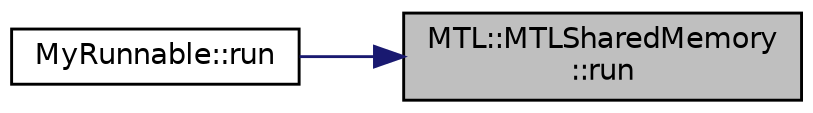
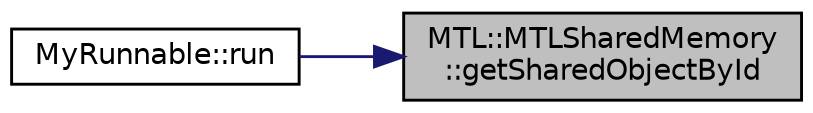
(603, 57) -> (603, 57)
